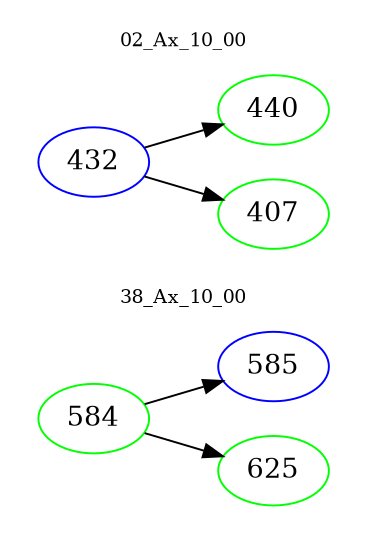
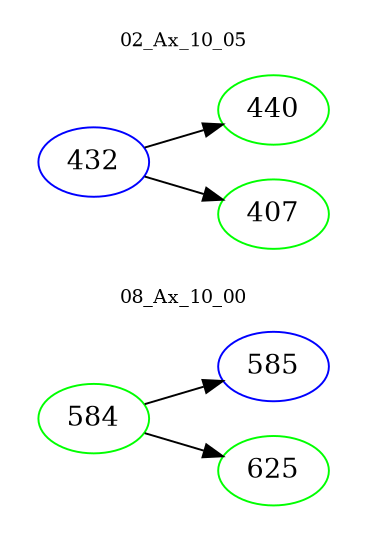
(184, 41) -> (184, 41)
(184, 298) -> (184, 298)
